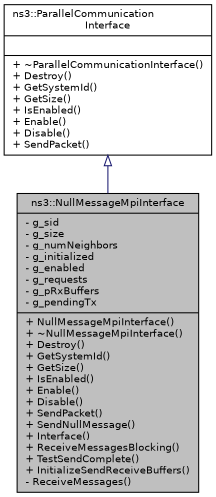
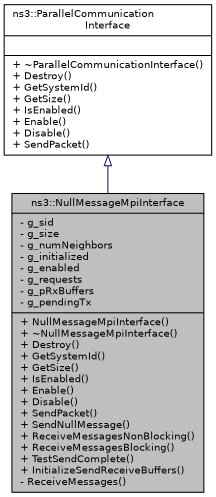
(58, 436) -> (108, 436)
